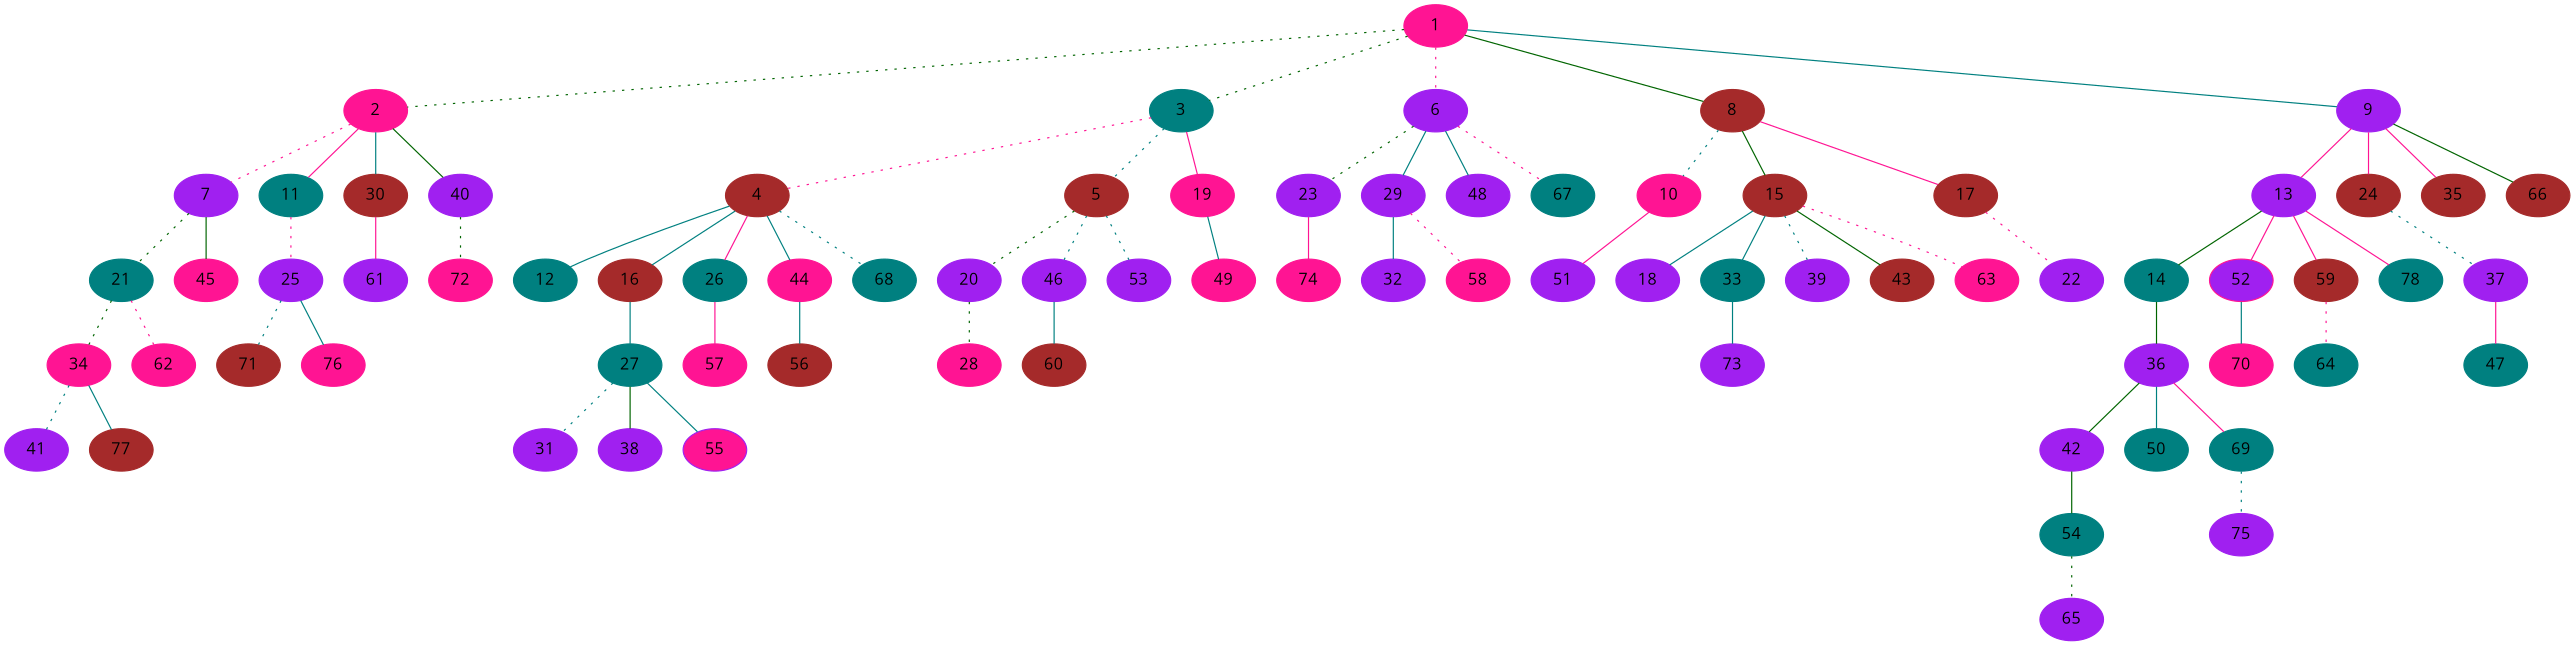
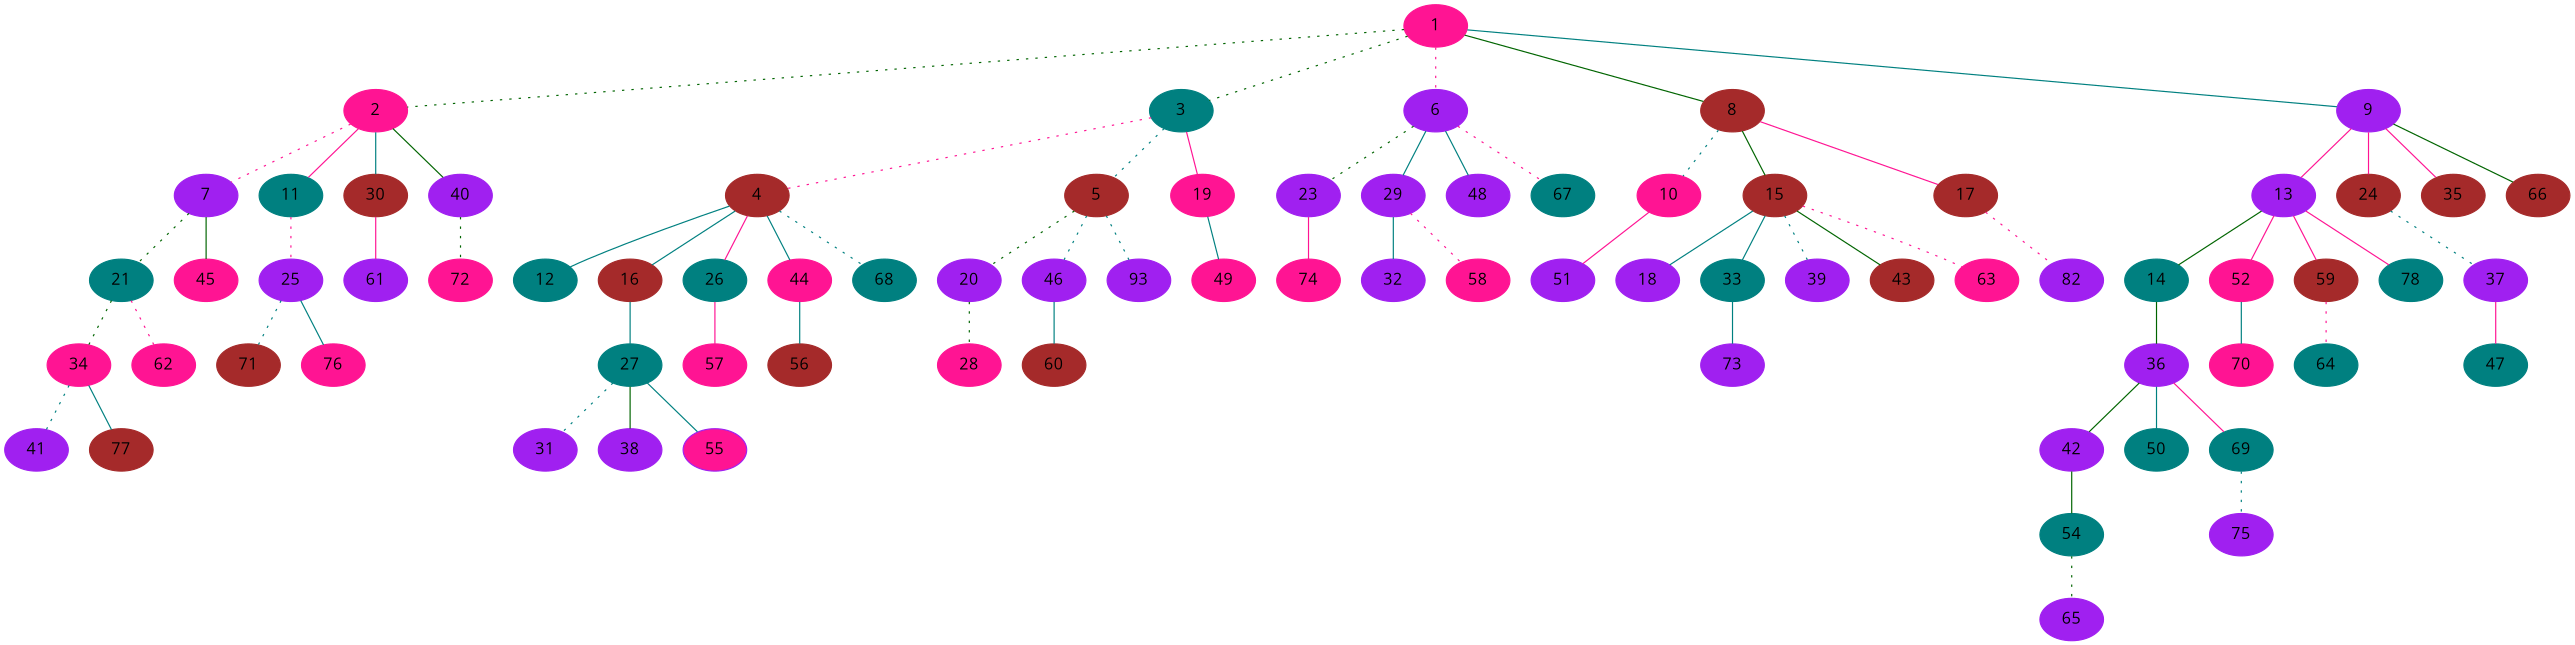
(1139, 280) -> (1139, 280)
(2072, 280) -> (2072, 280)
(2241, 280) -> (2241, 280)
